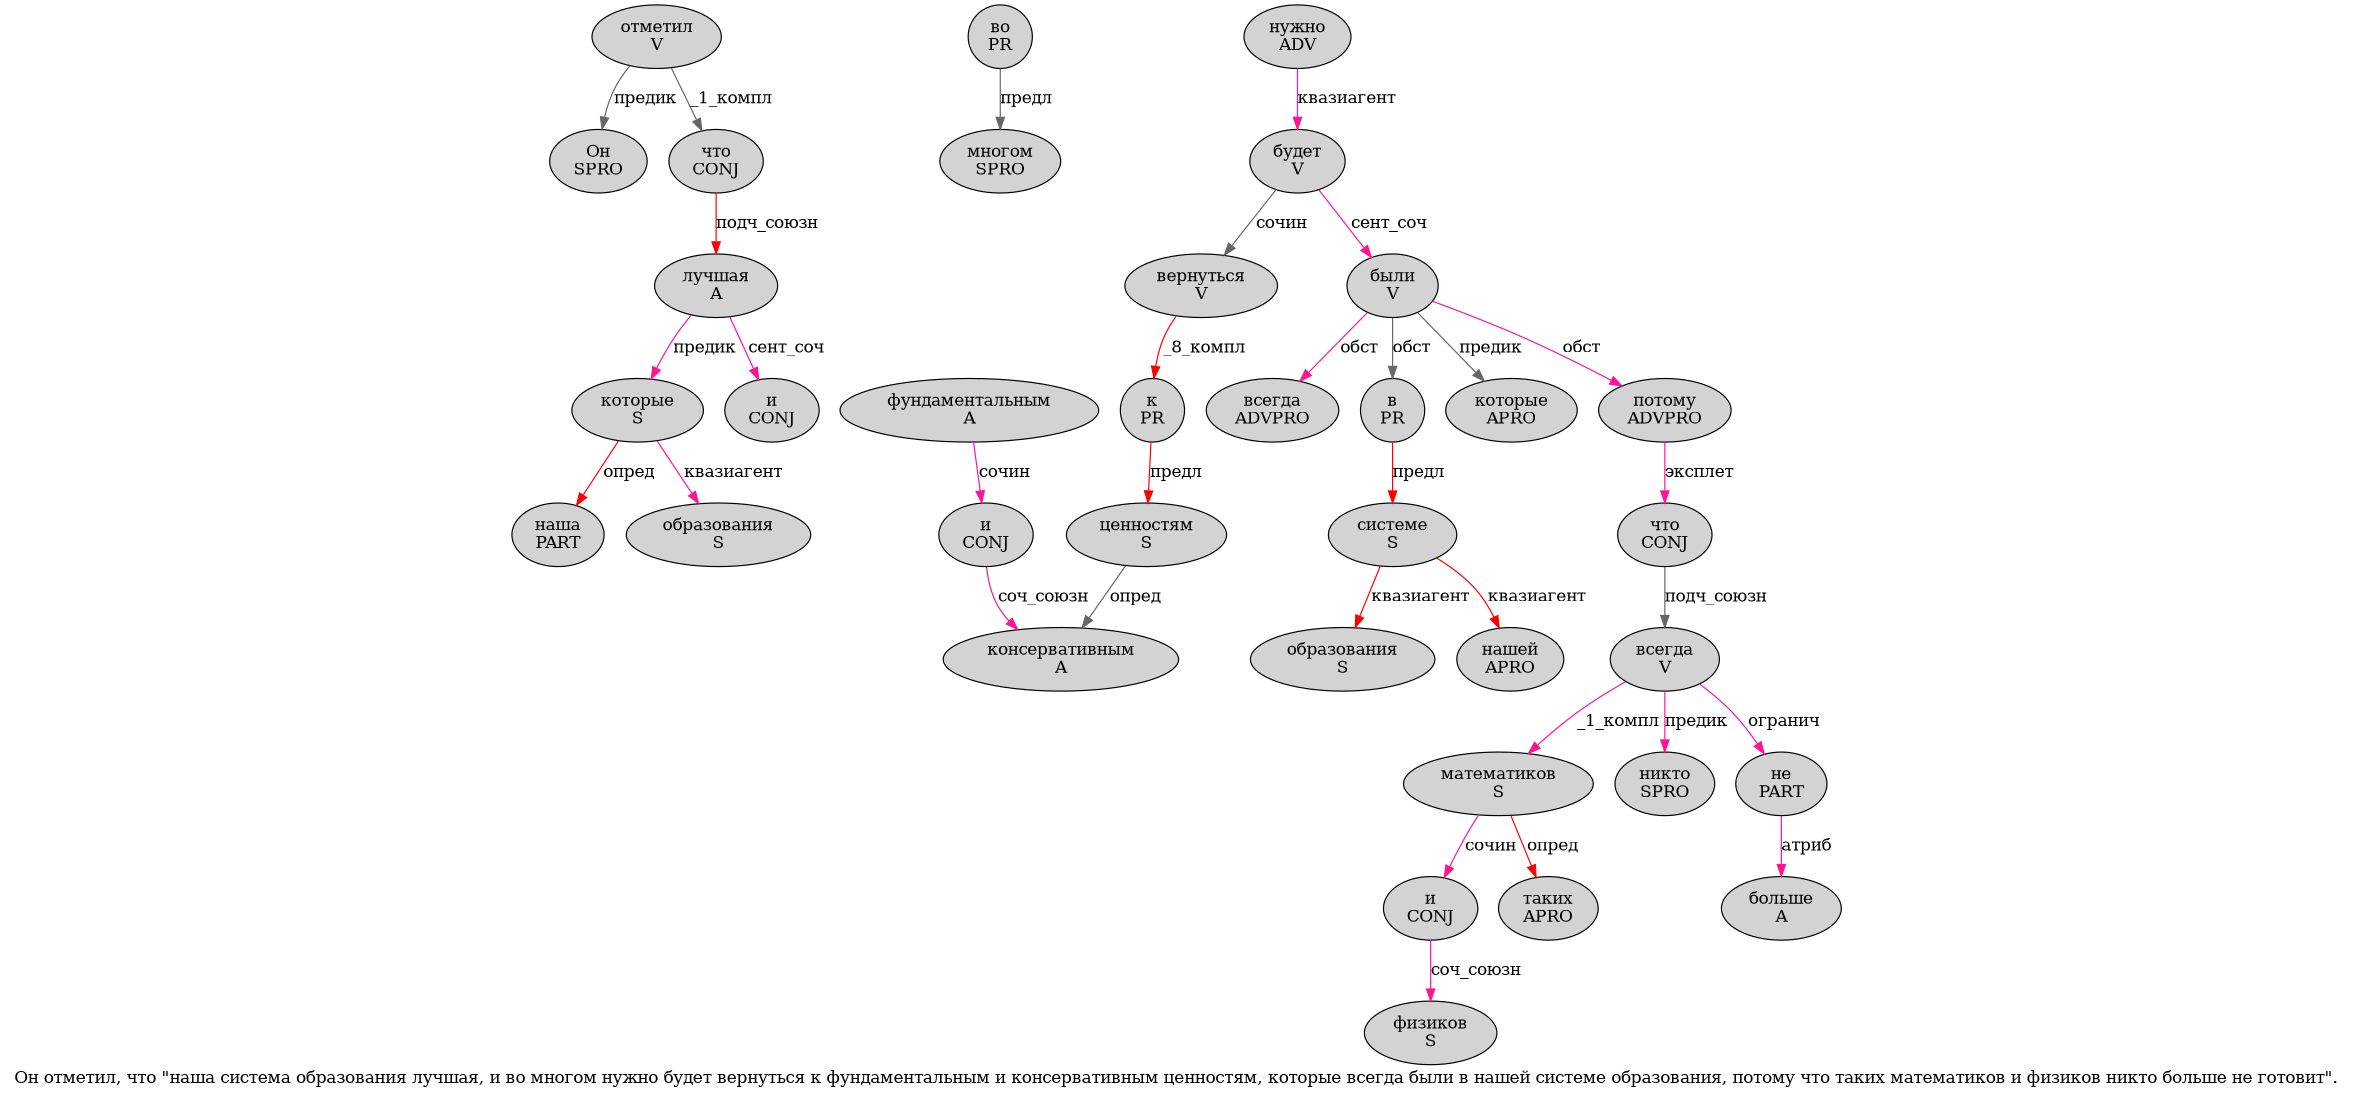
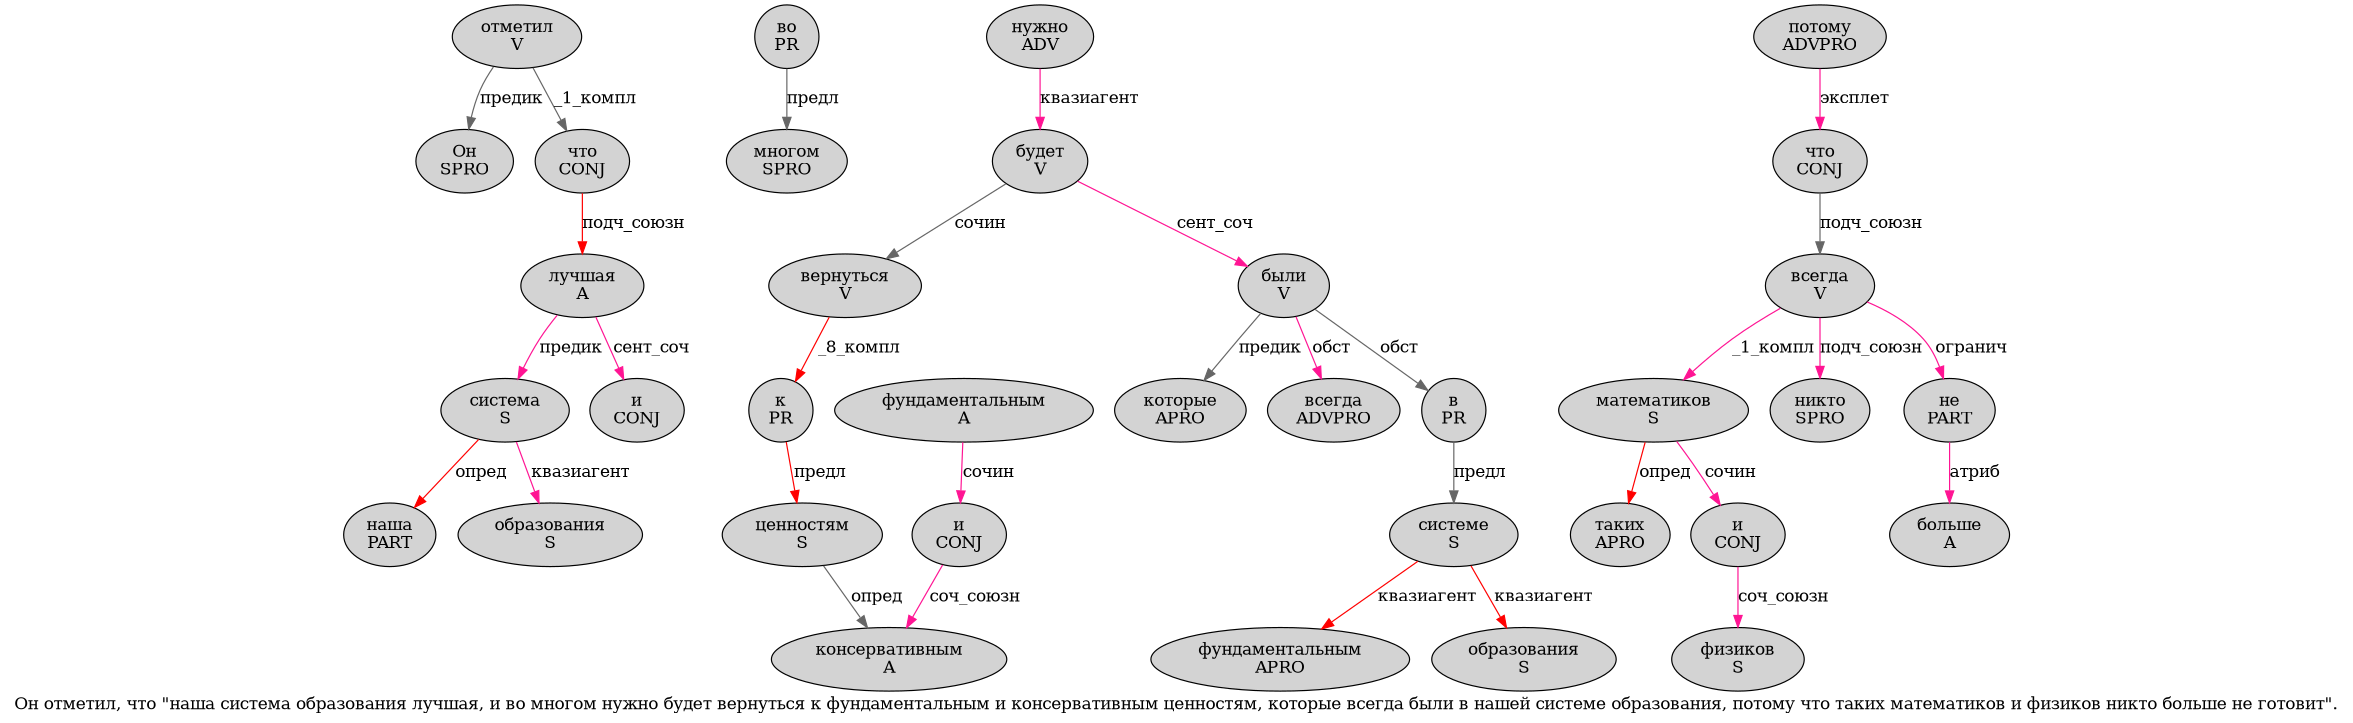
(1523, 337) -> none
(638, 410) -> (505, 410)
(1393, 466) -> (1454, 466)
(1510, 659) -> (1280, 659)
(1696, 722) -> (1871, 348)
